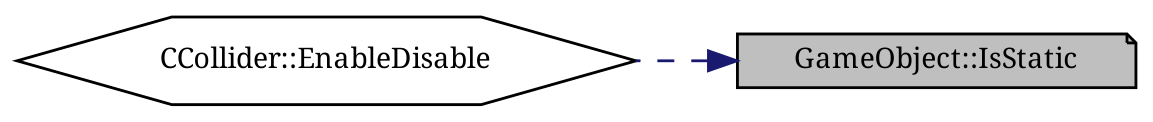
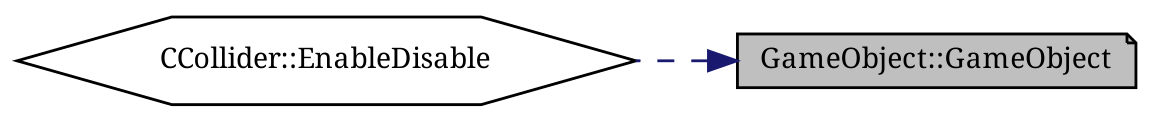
(937, 61) -> (937, 61)
